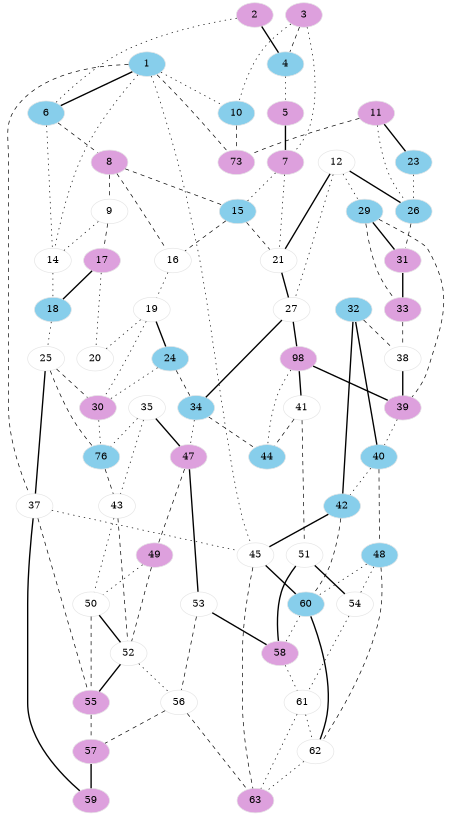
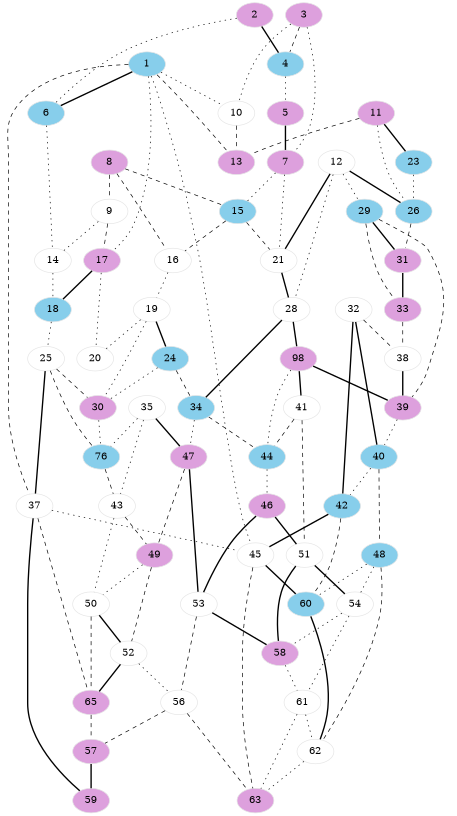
(236, 113) -> (236, 113)
(78, 138) -> none
(83, 155) -> (148, 168)
(236, 162) -> (236, 162)
(292, 310) -> (292, 310)
(354, 310) -> (354, 310)
none -> (267, 506)
(122, 574) -> (138, 533)
(293, 629) -> (320, 627)
(91, 702) -> (91, 702)
